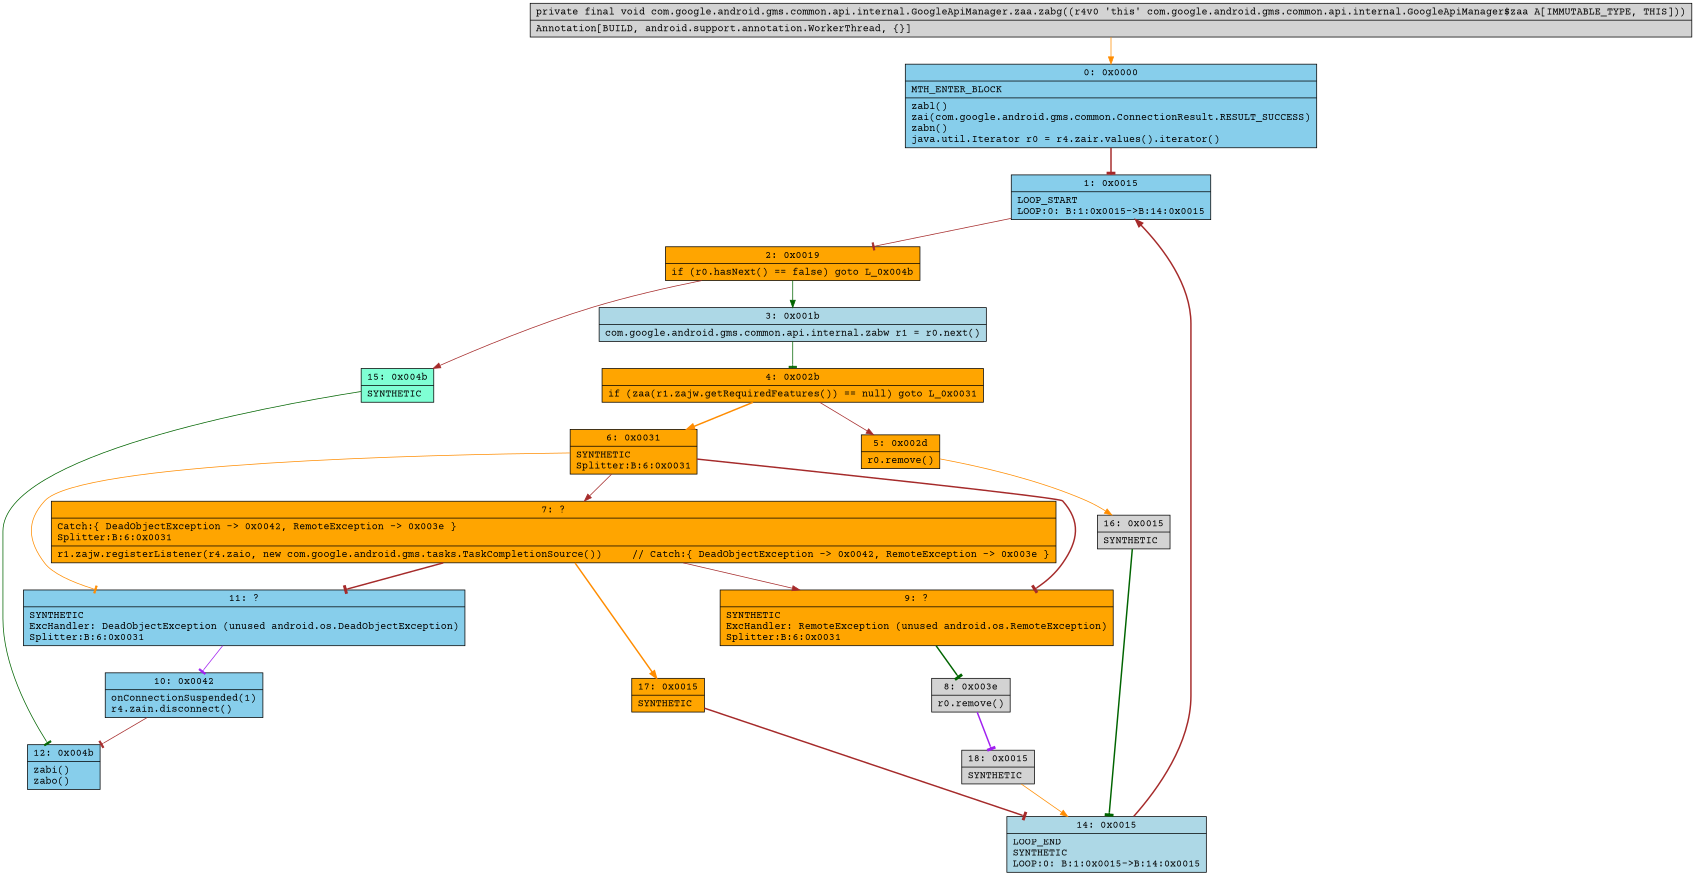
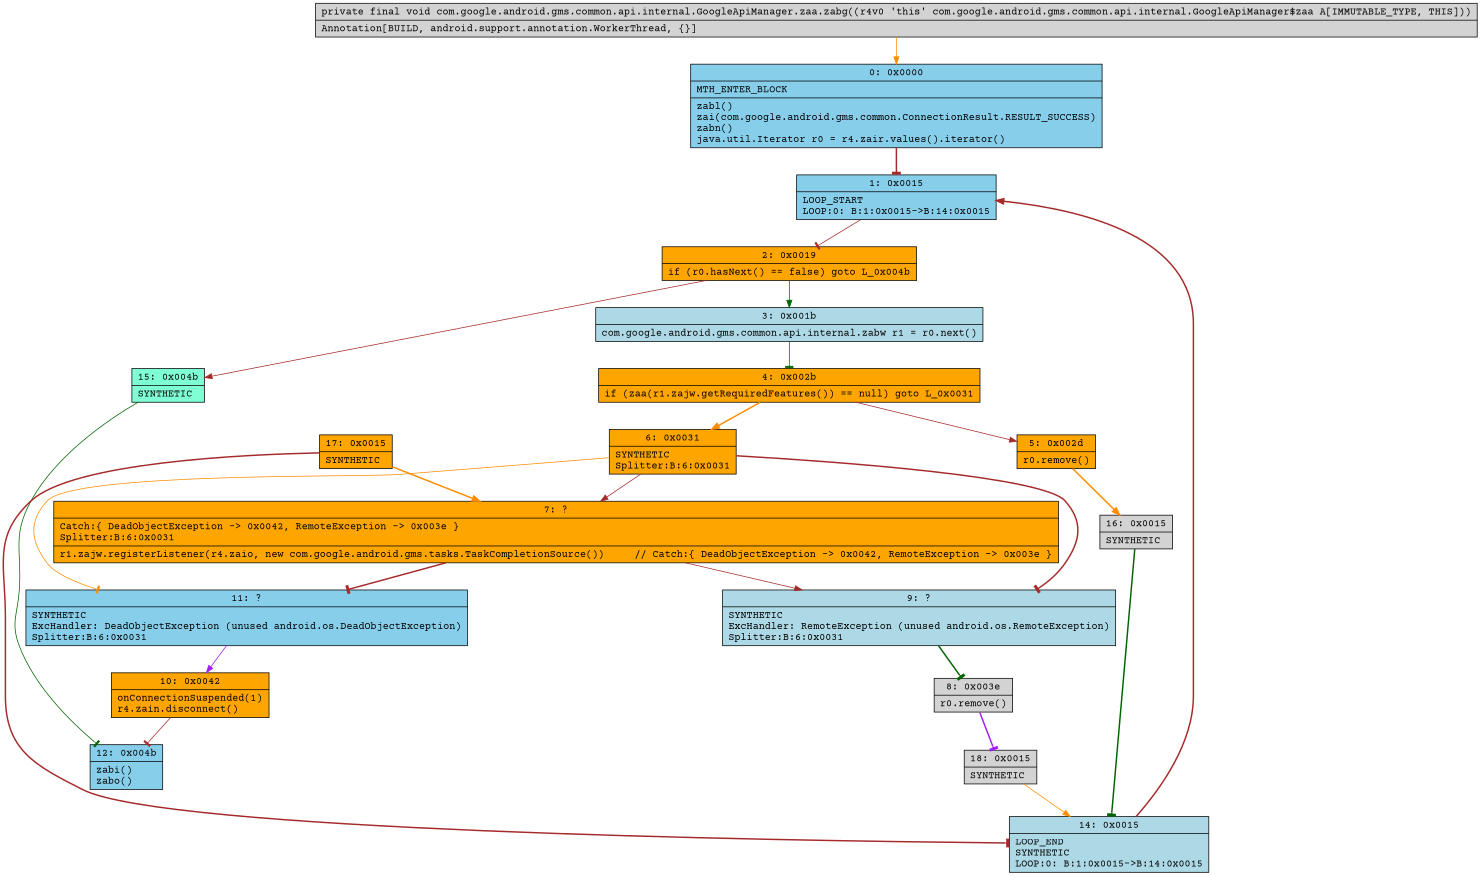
(1025, 479) -> (1093, 489)
(614, 618) -> (433, 483)
(917, 618) -> (919, 618)
(213, 658) -> (219, 656)
(184, 695) -> (190, 695)
